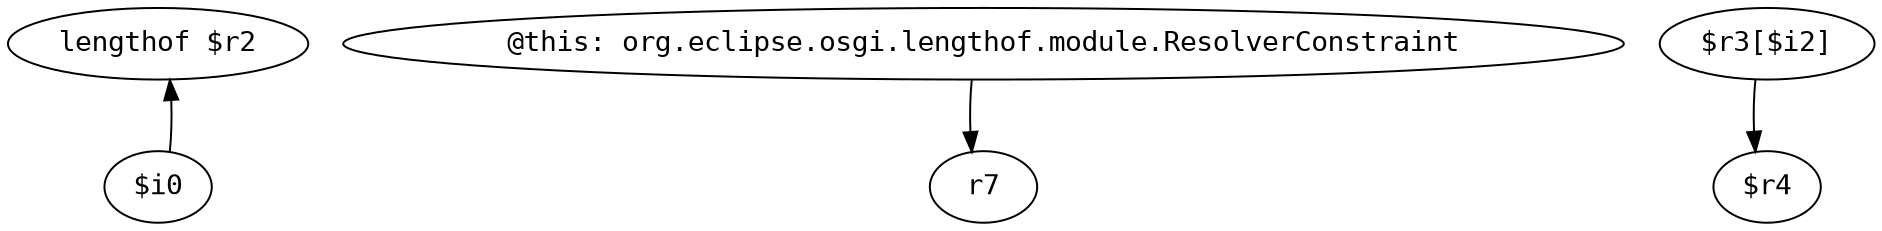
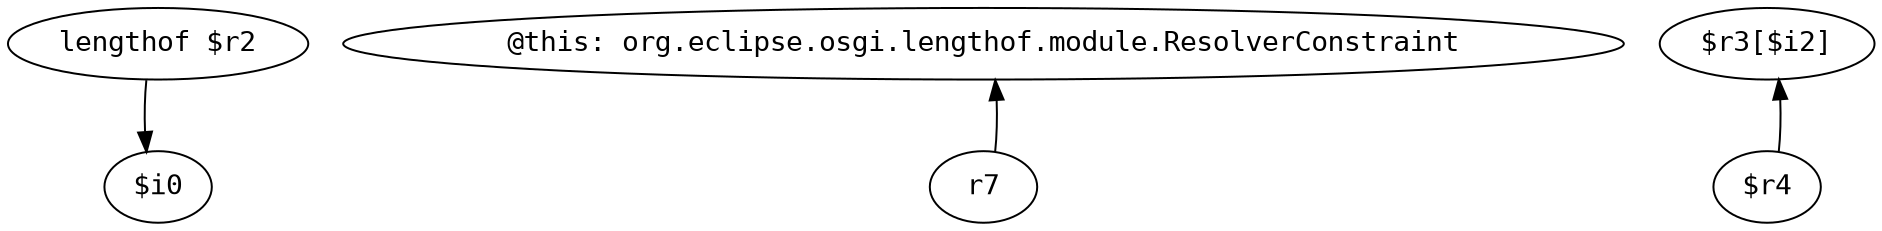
(1754, 105) -> (1780, 126)
(970, 106) -> (997, 126)
(171, 126) -> (145, 106)
